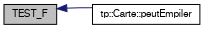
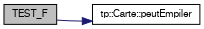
(80, 8) -> (69, 21)
